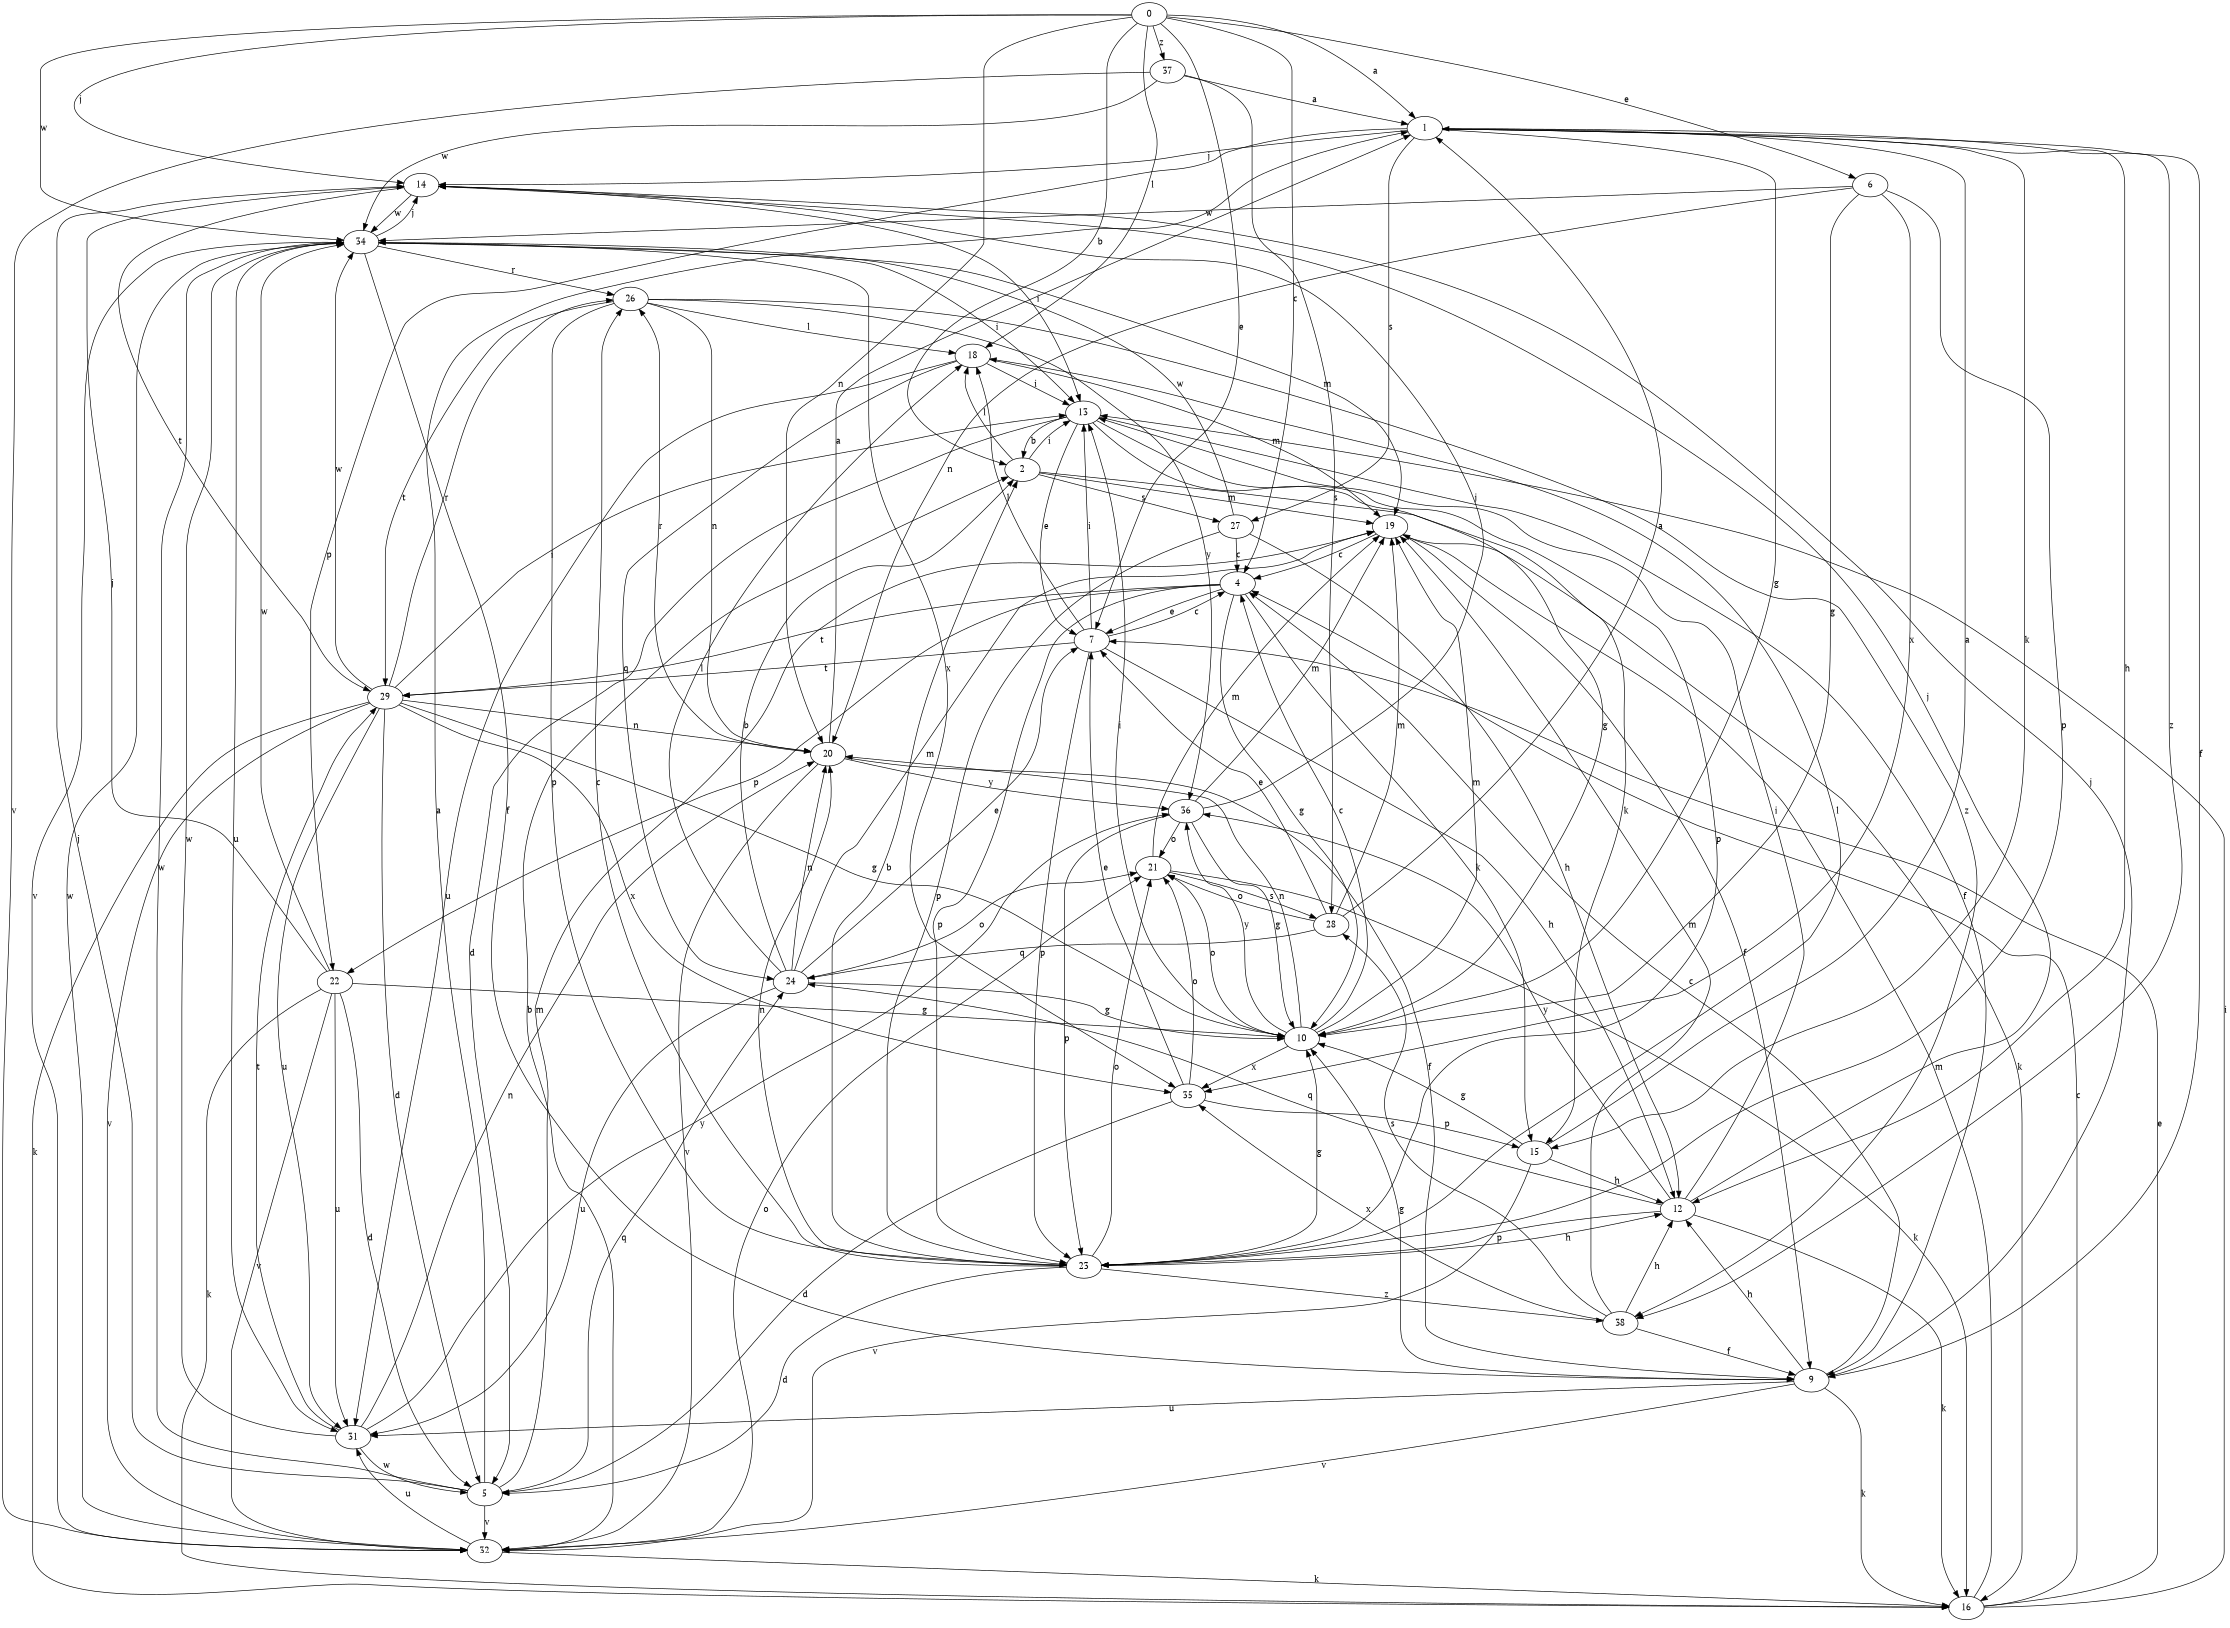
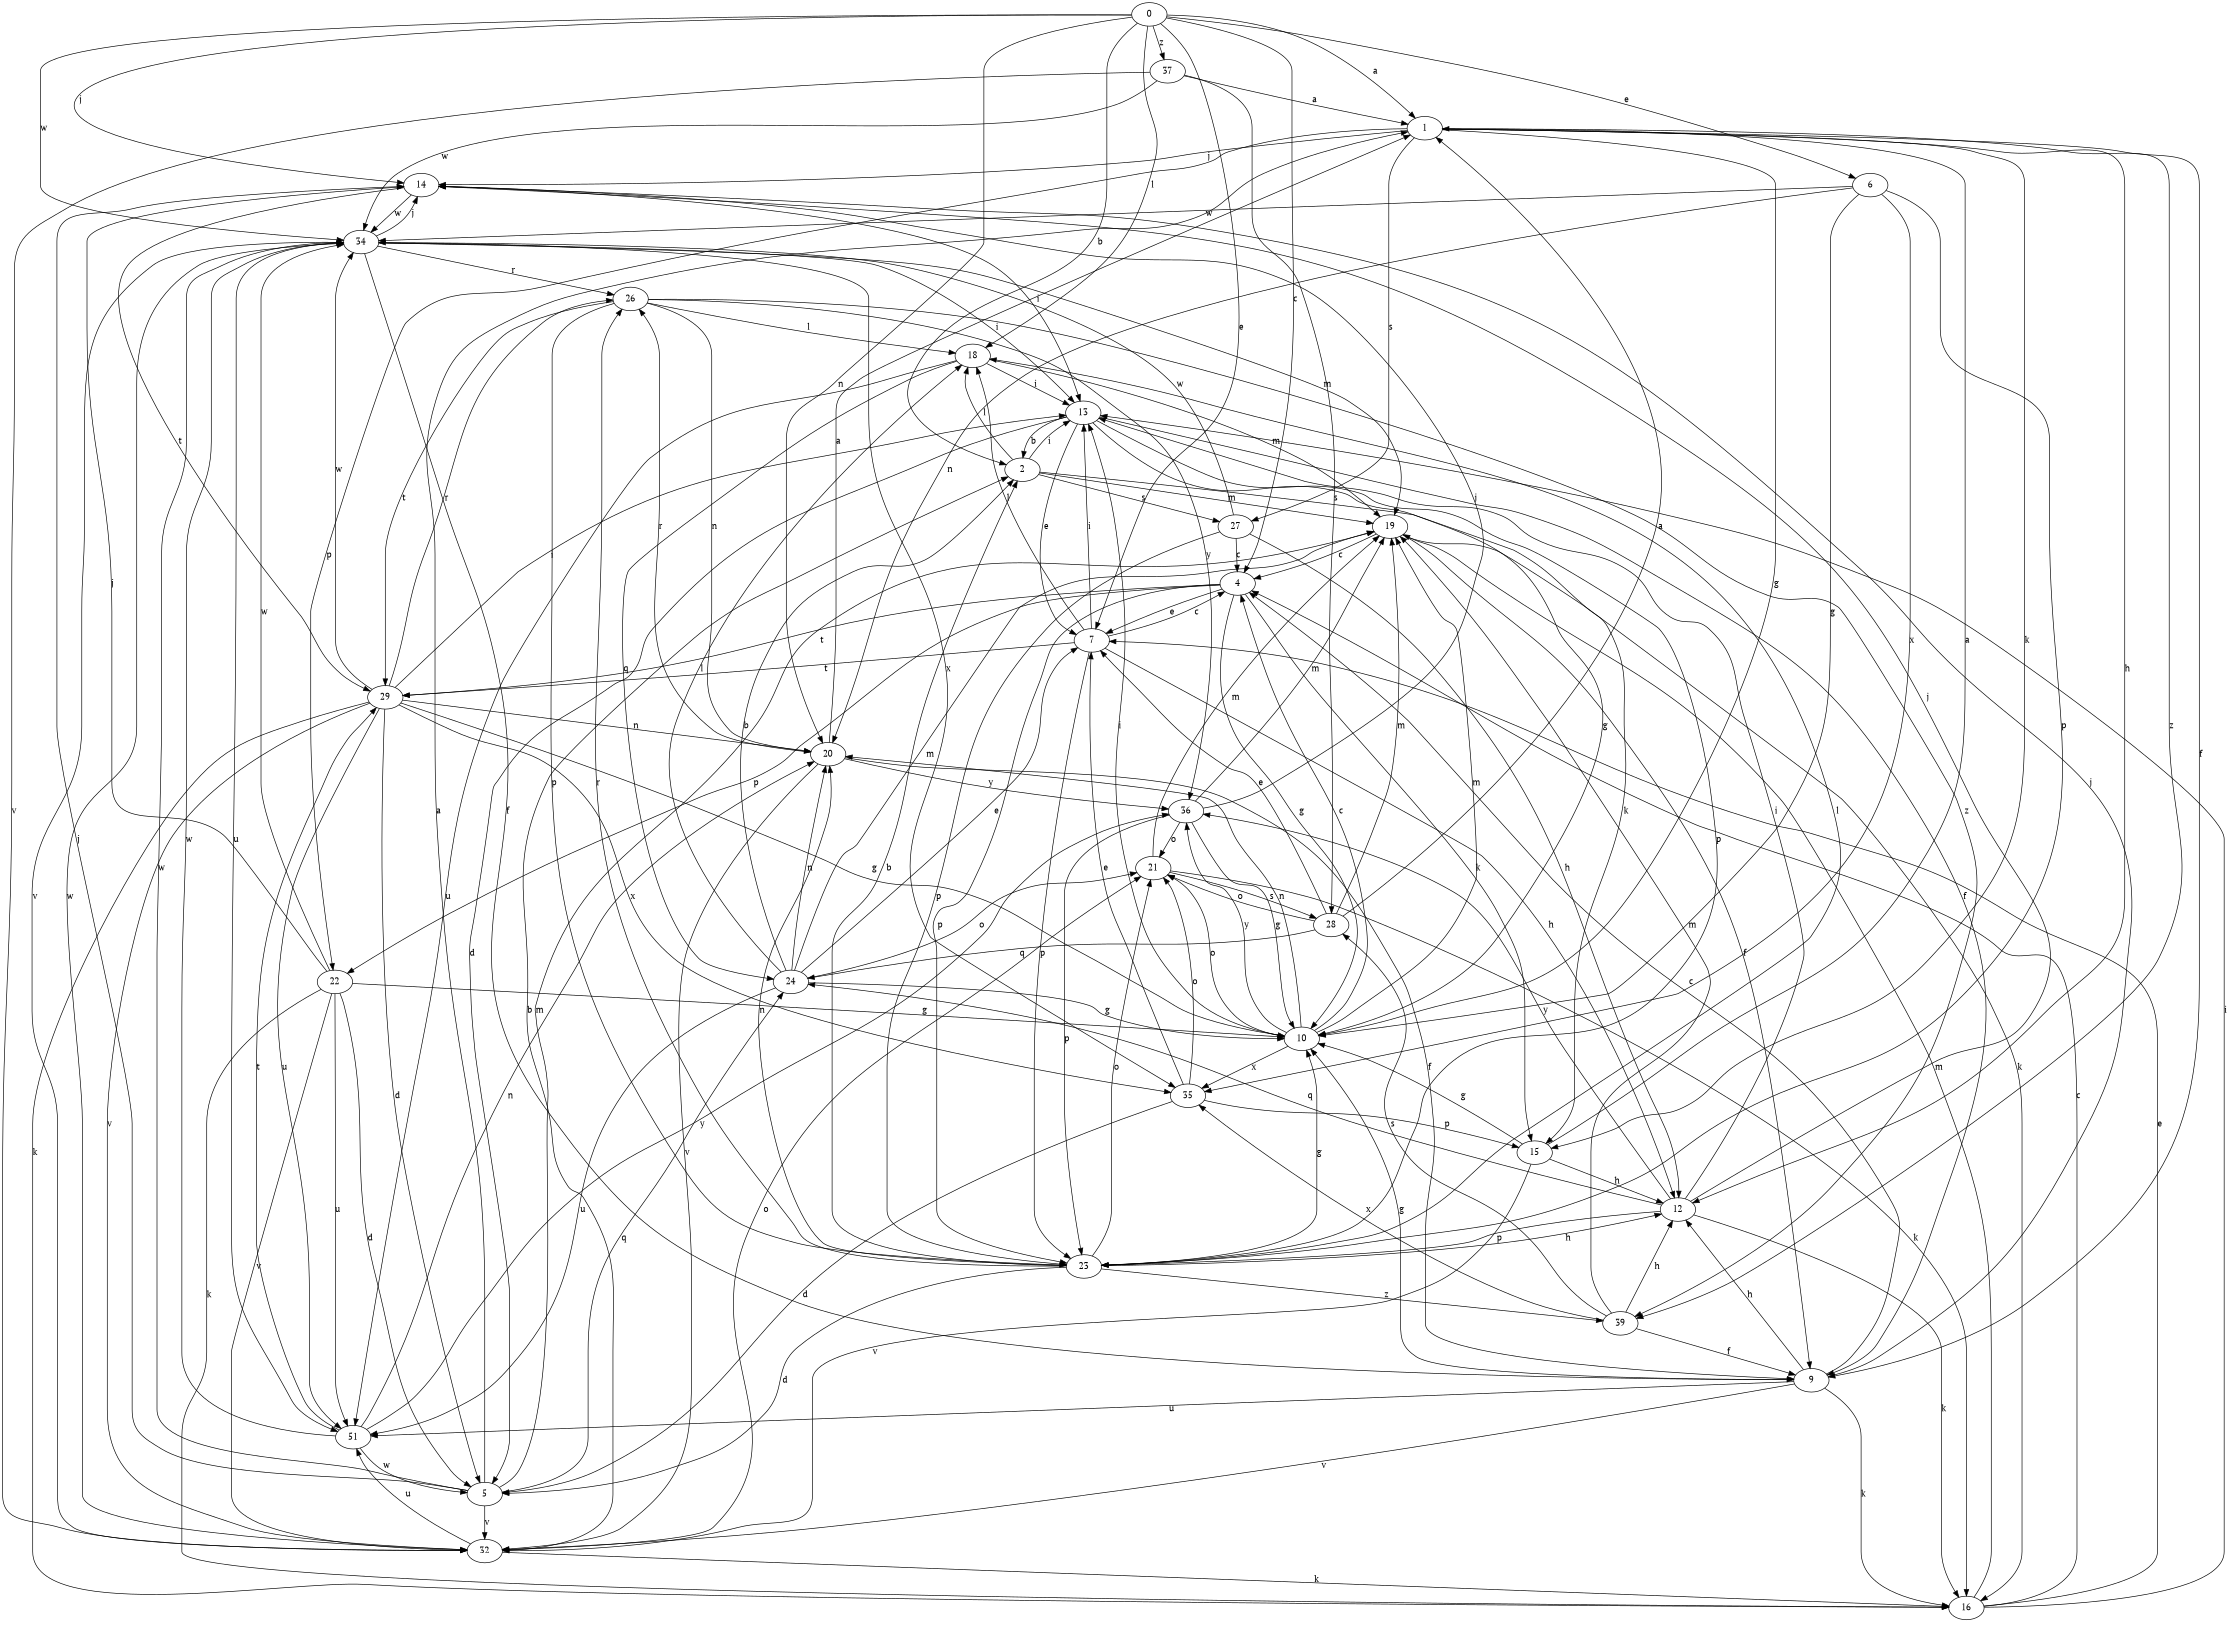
(599, 783) -> (599, 783)
(1620, 1323) -> (1620, 1323)
(353, 1437) -> (353, 1437)
